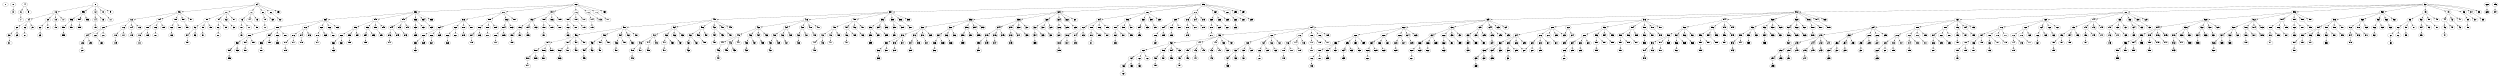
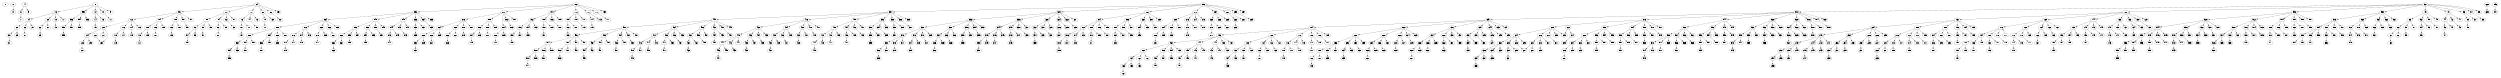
(505, 23) -> (503, 19)
(99, 31) -> (108, 35)
(2002, 31) -> (2004, 32)
(728, 46) -> (724, 46)
(2294, 51) -> none
